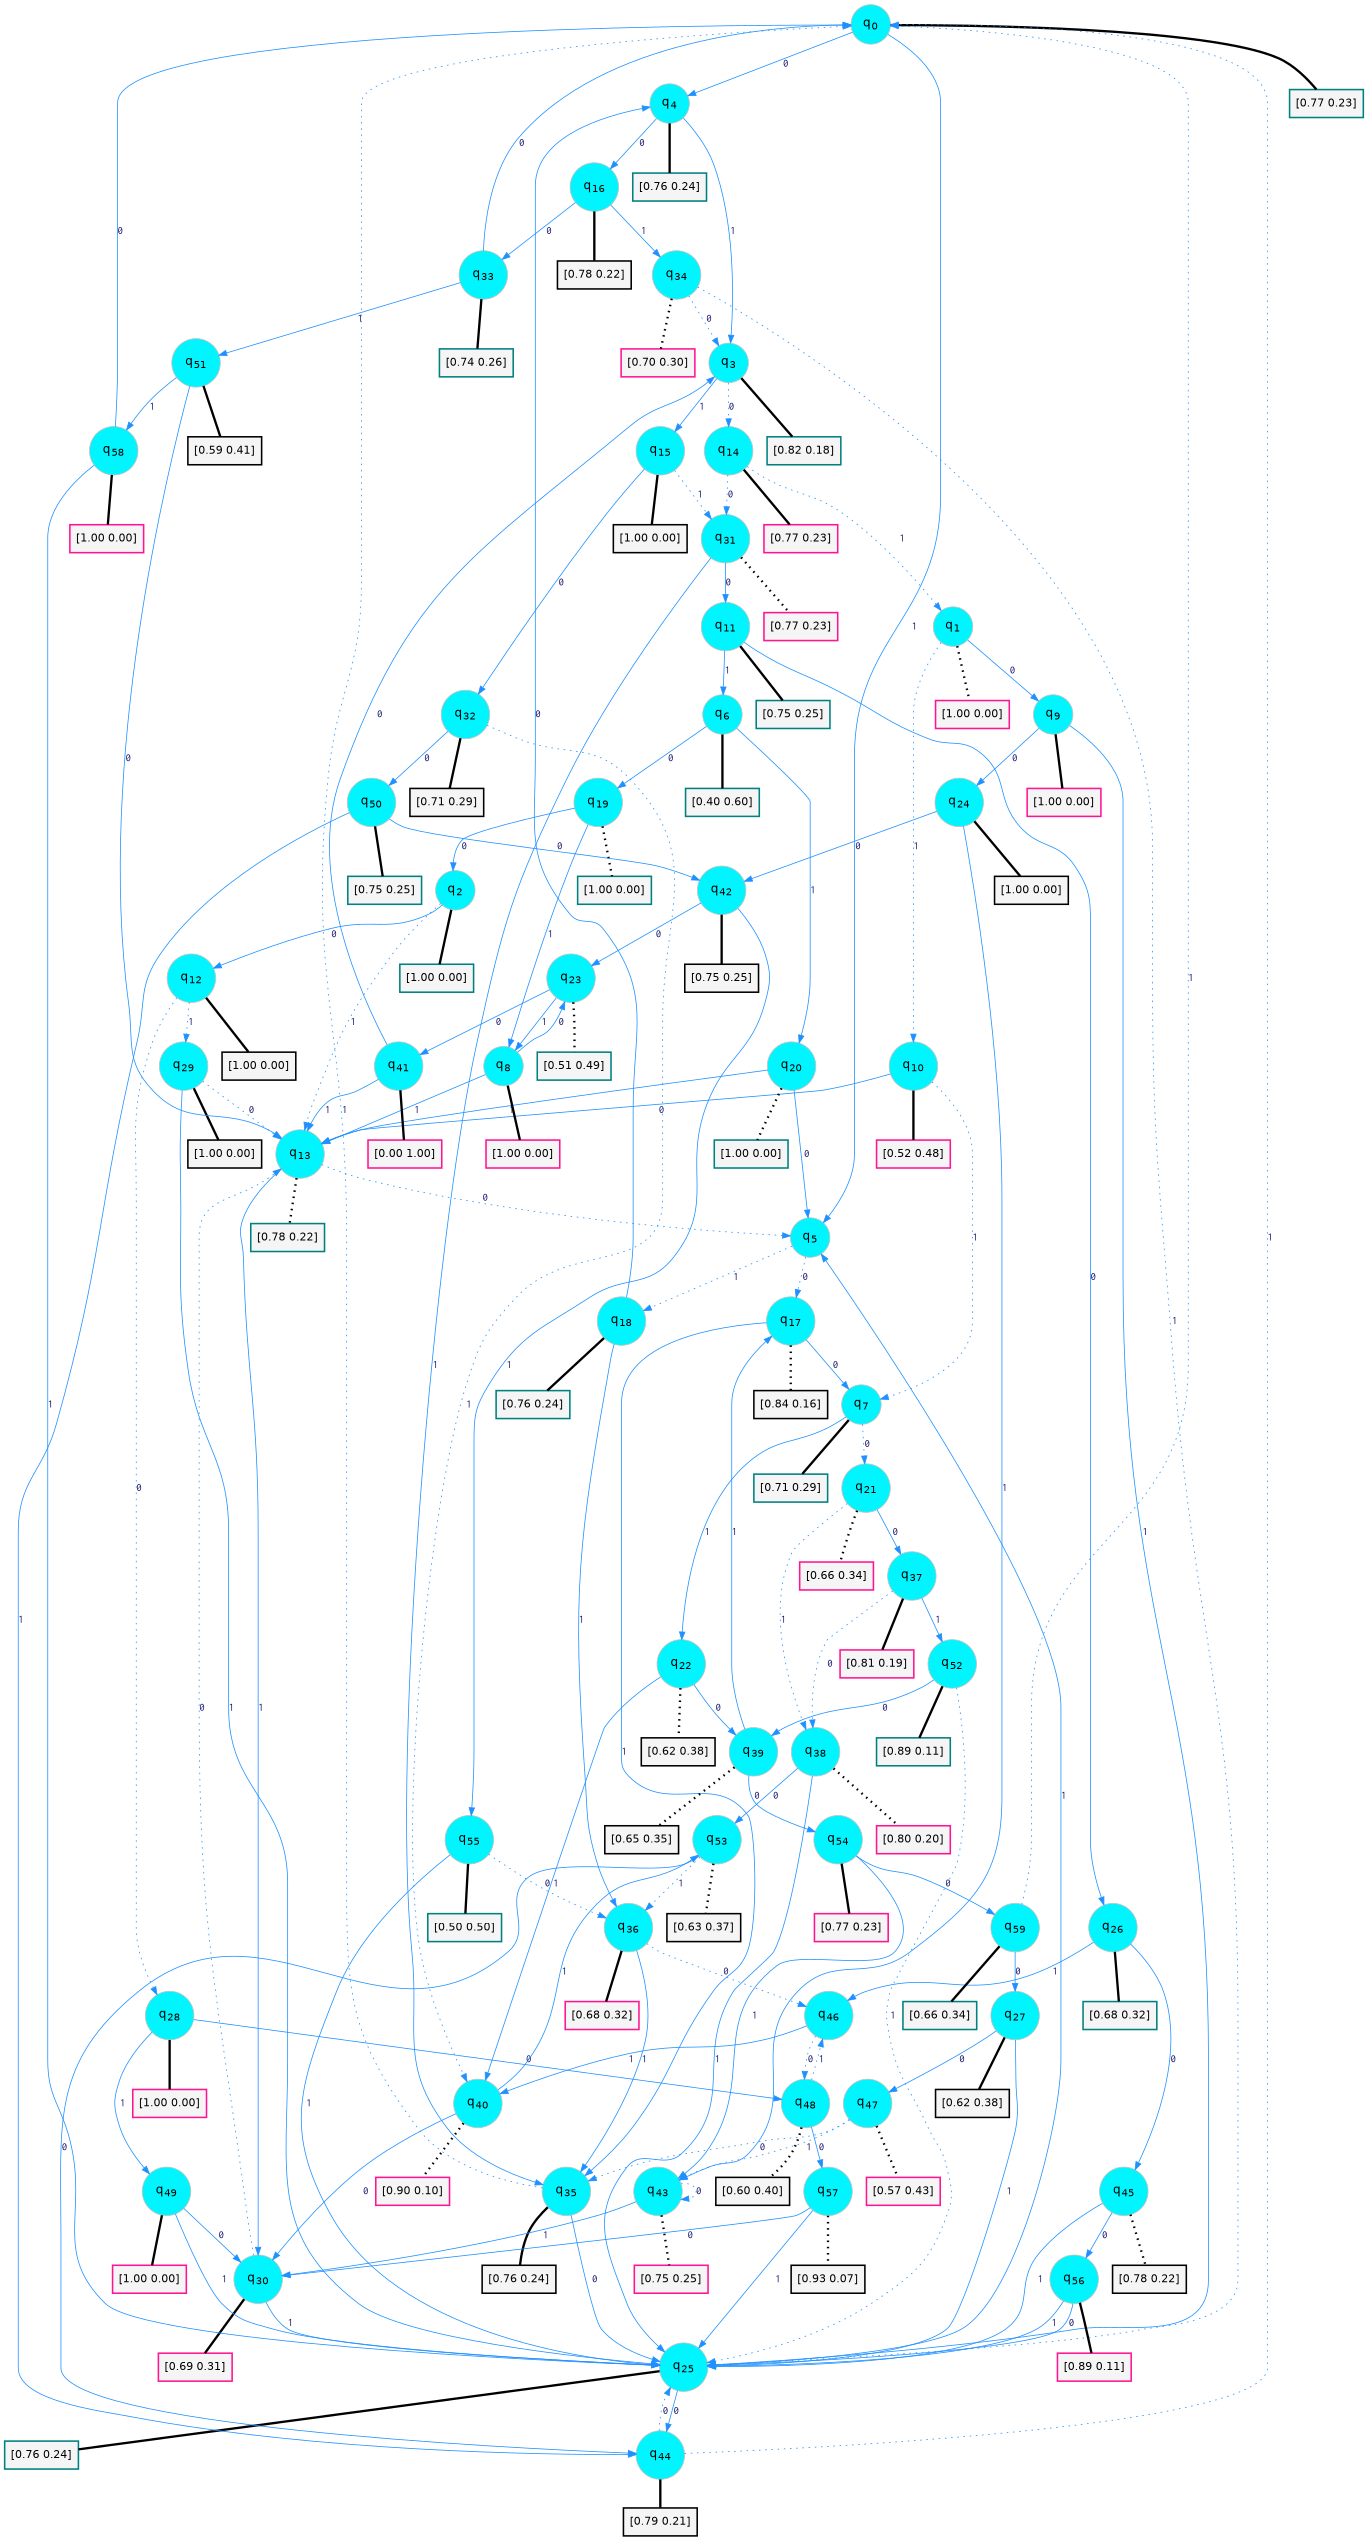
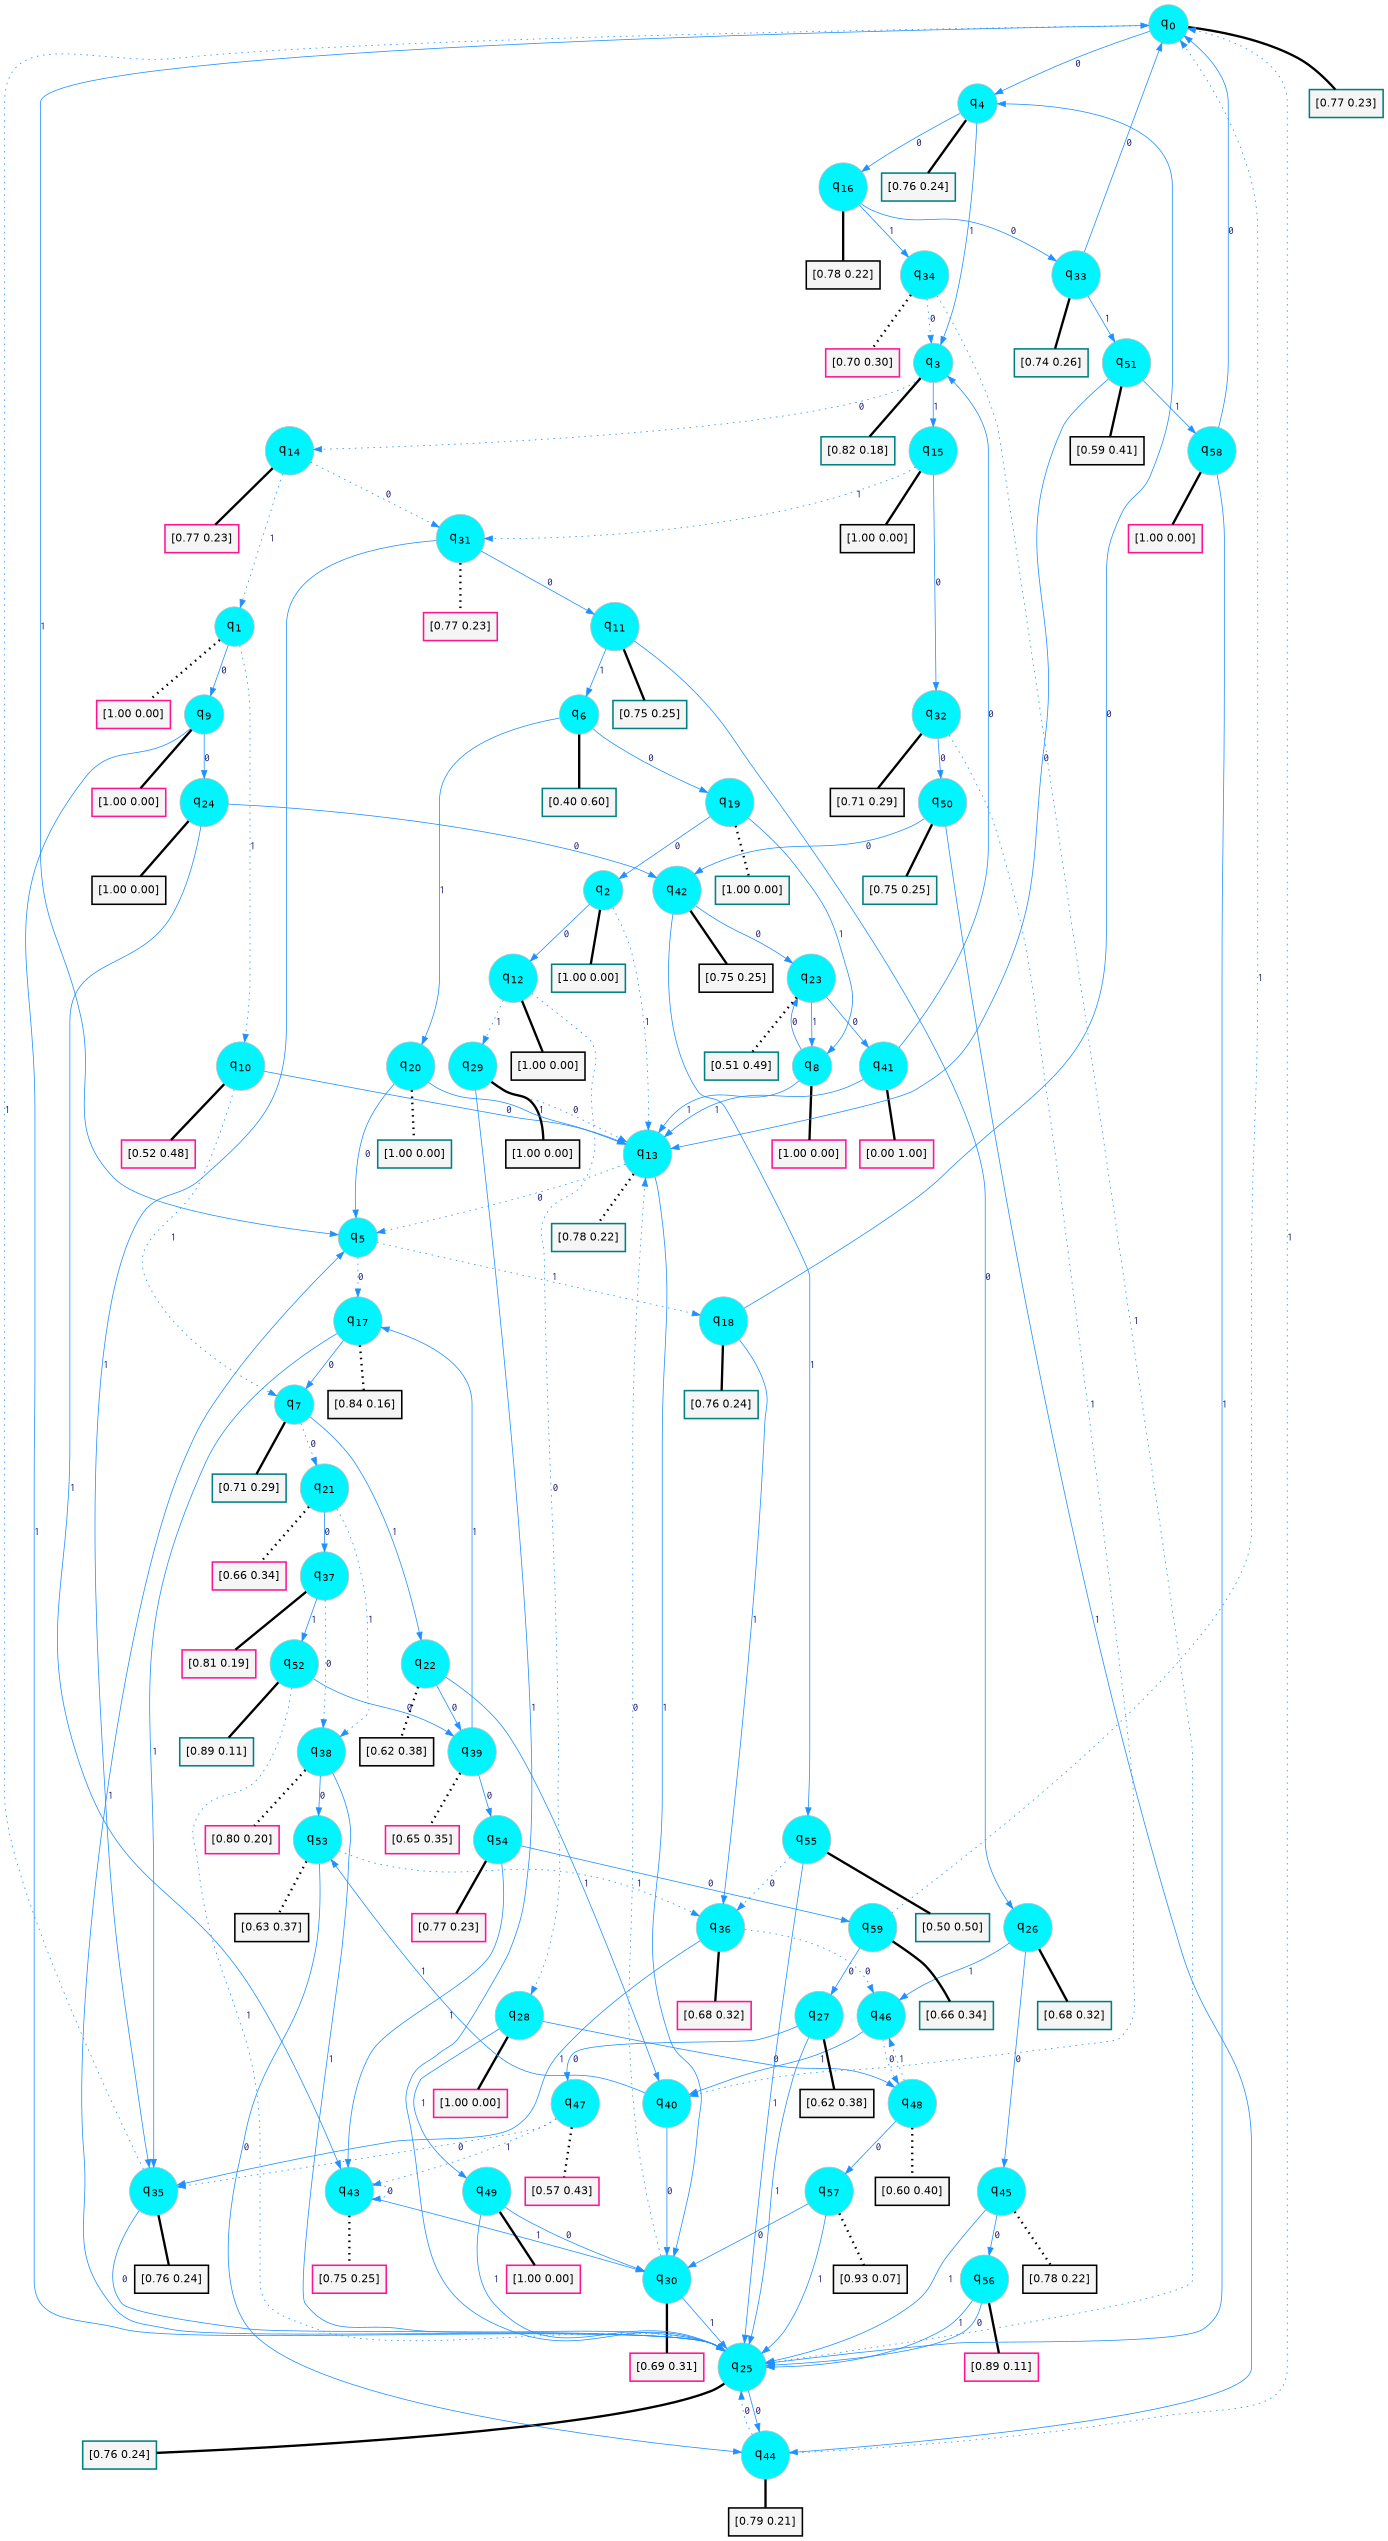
(642, 1840) -> (422, 1840)
(413, 2191) -> none
